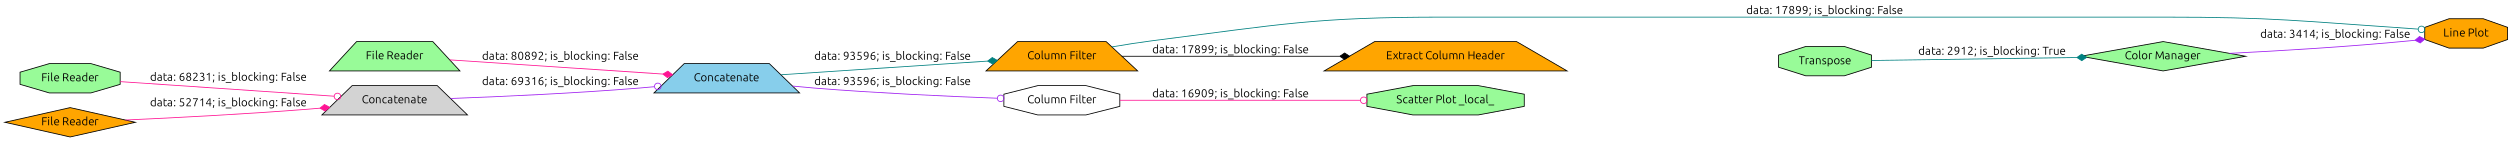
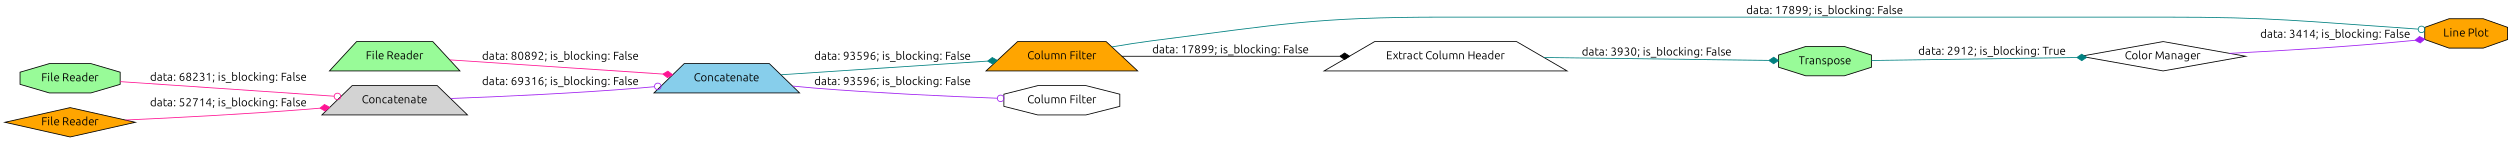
(1446, 56) -> (1446, 56)
(2163, 56) -> (2163, 56)
none -> (1656, 59)
(1446, 100) -> none
